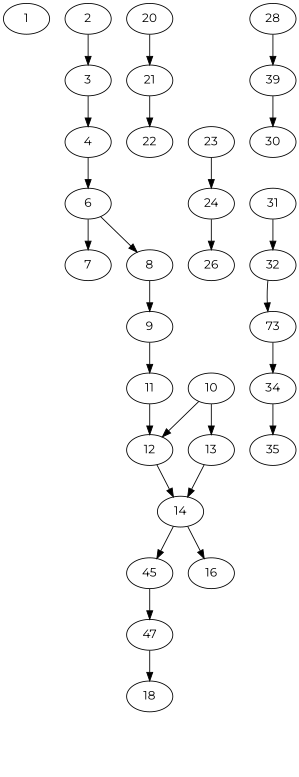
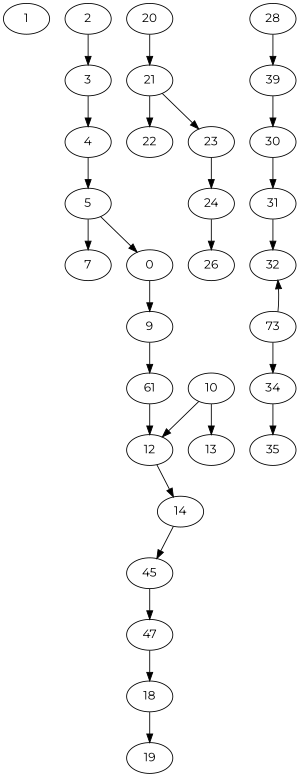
none -> (177, 108)
none -> (273, 169)
(88, 204) -> (88, 204)
(150, 265) -> (150, 265)
(267, 292) -> (279, 300)
(150, 388) -> (150, 388)
(198, 477) -> none
(211, 573) -> none
none -> (150, 758)
